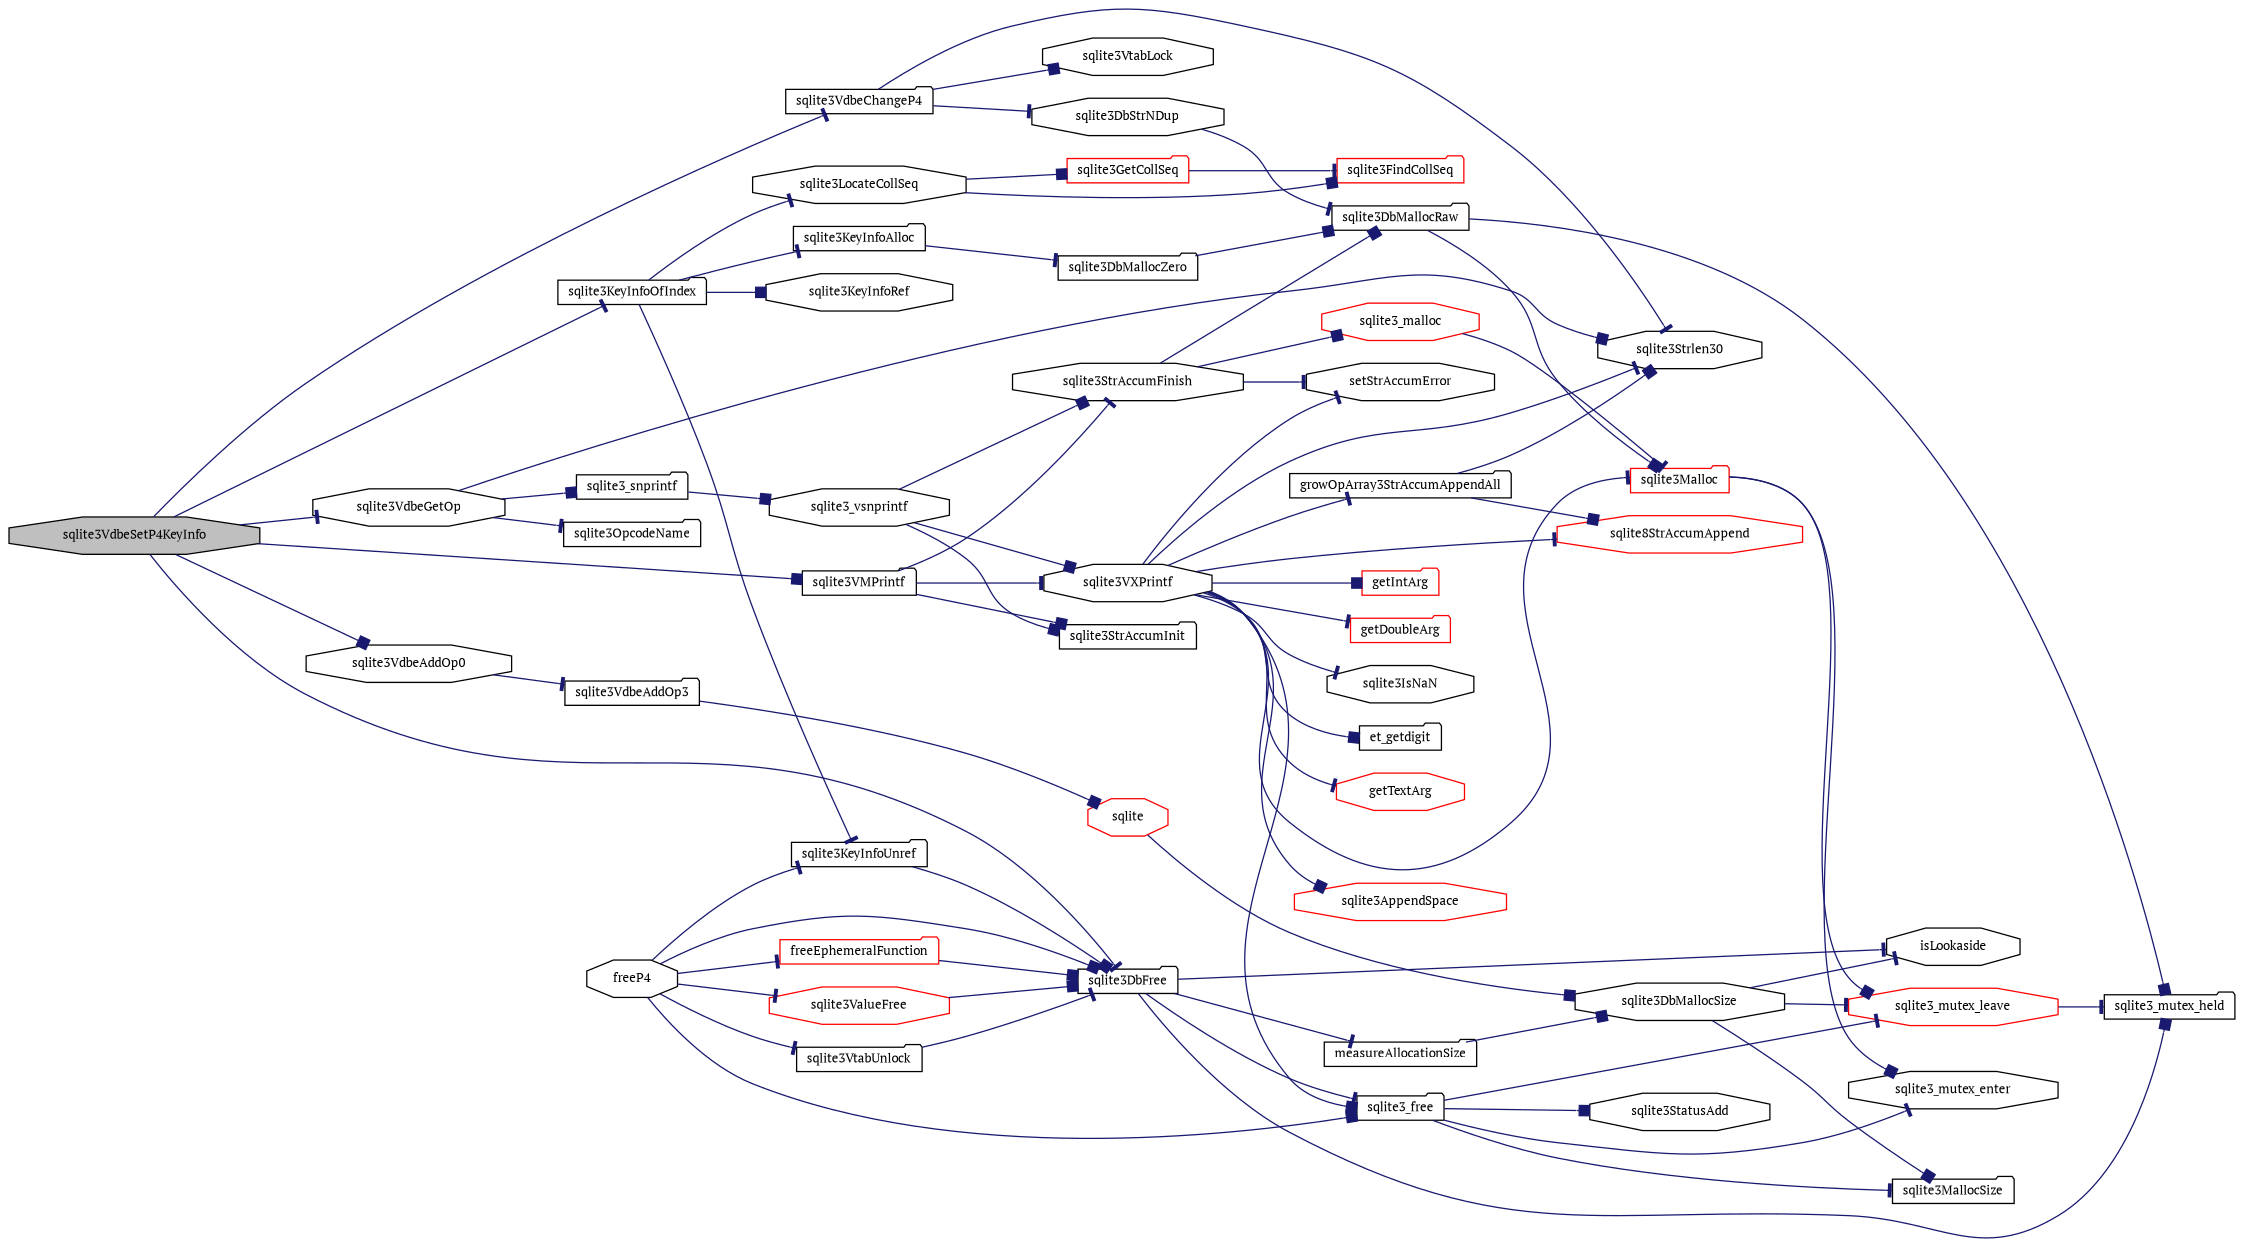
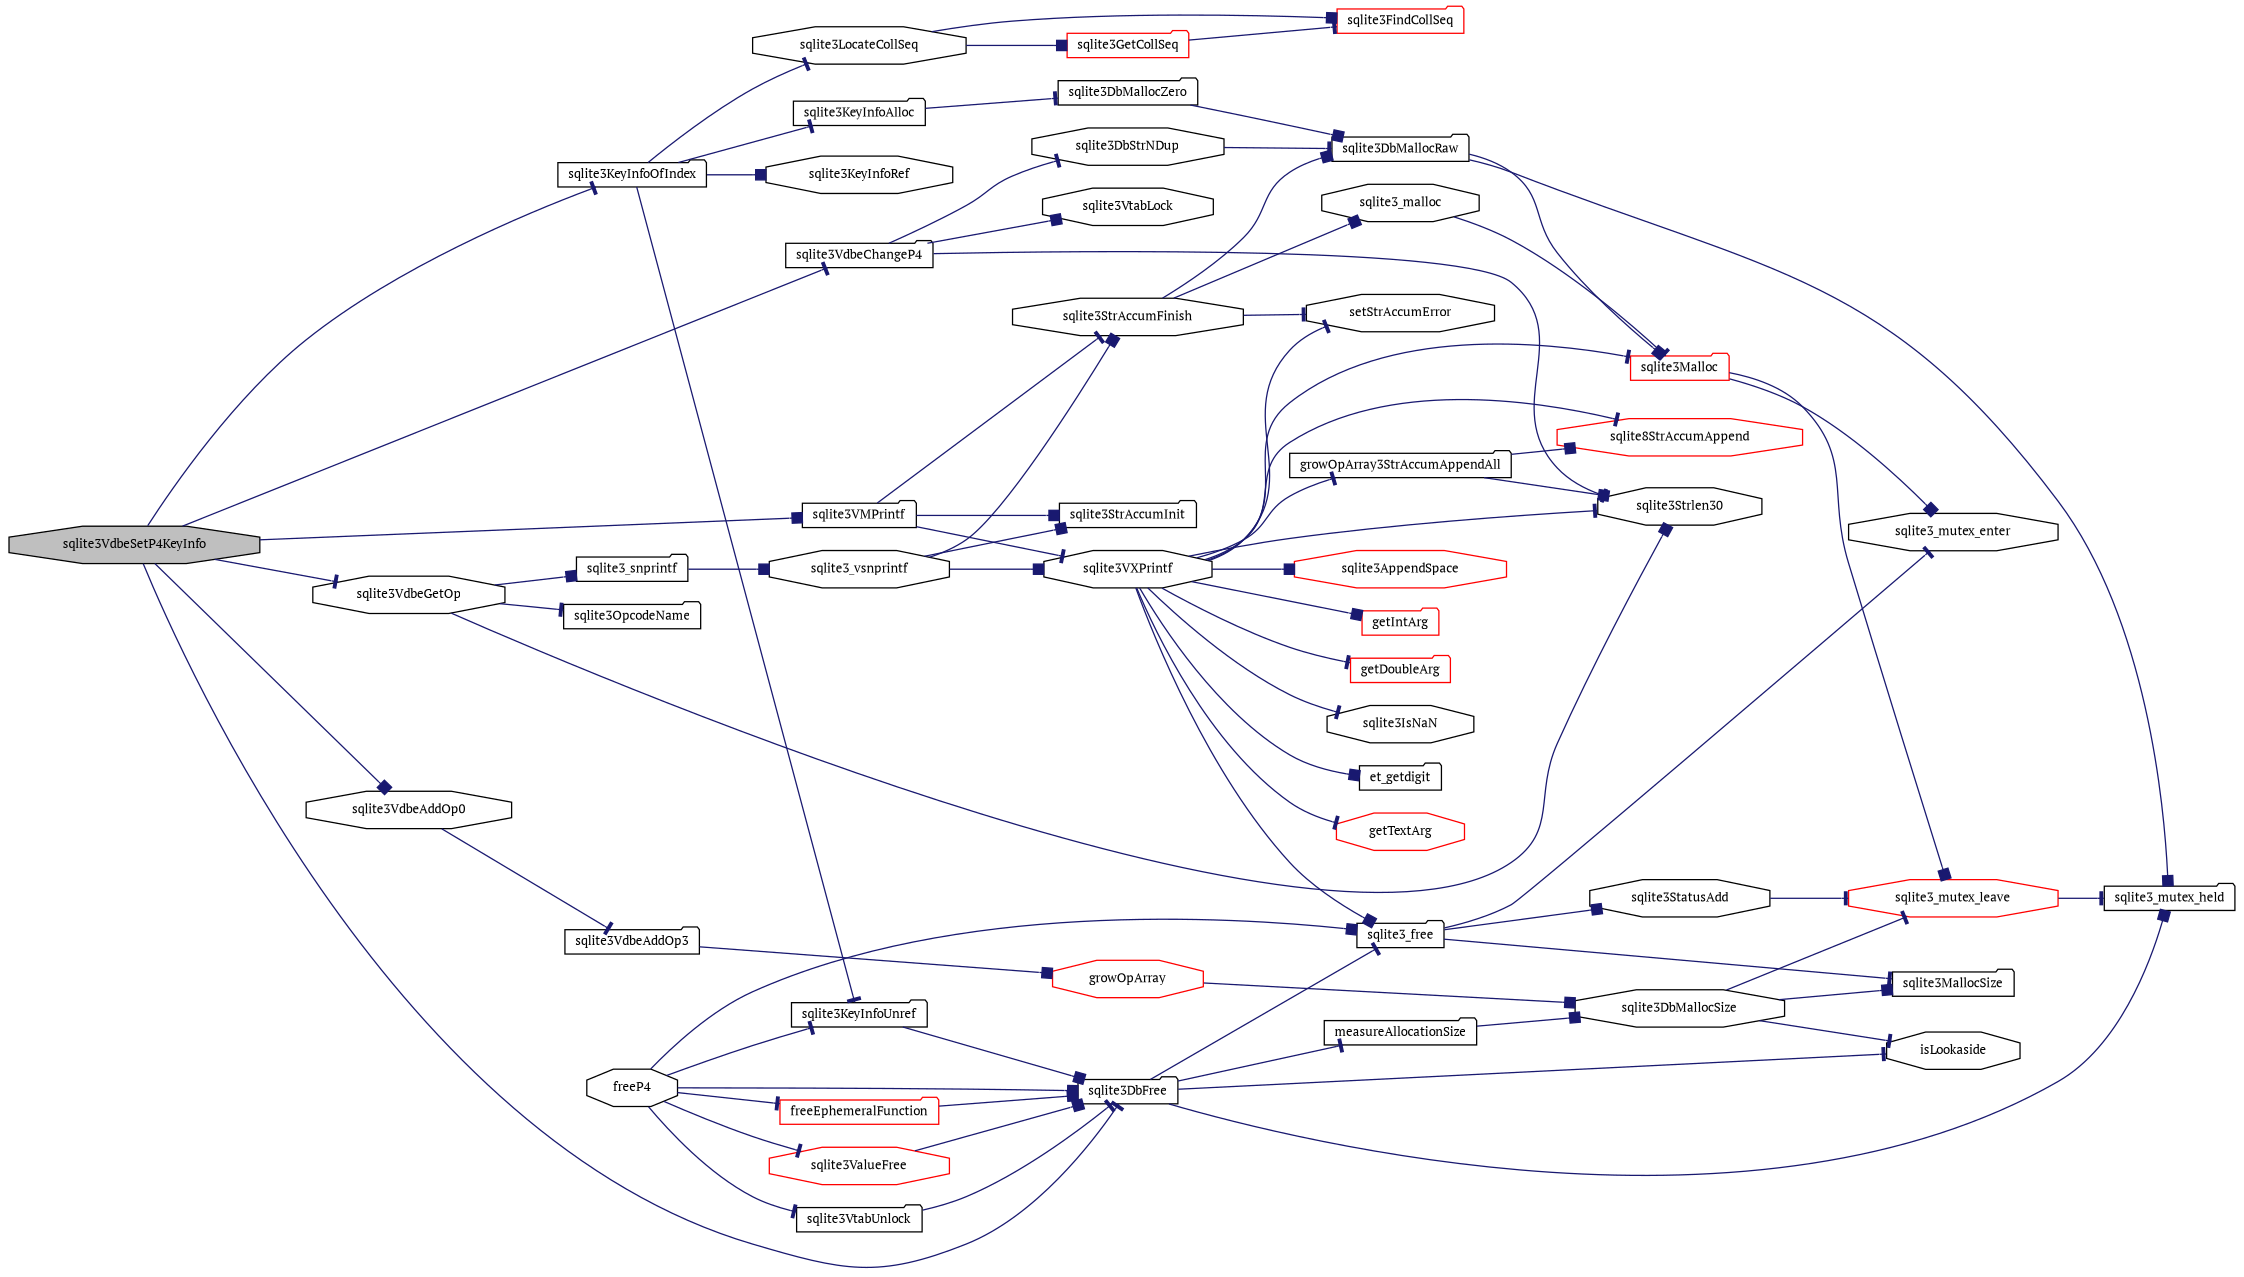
(1400, 322) -> (1400, 203)
(1128, 817) -> (1128, 979)
(1658, 1061) -> (1806, 898)
